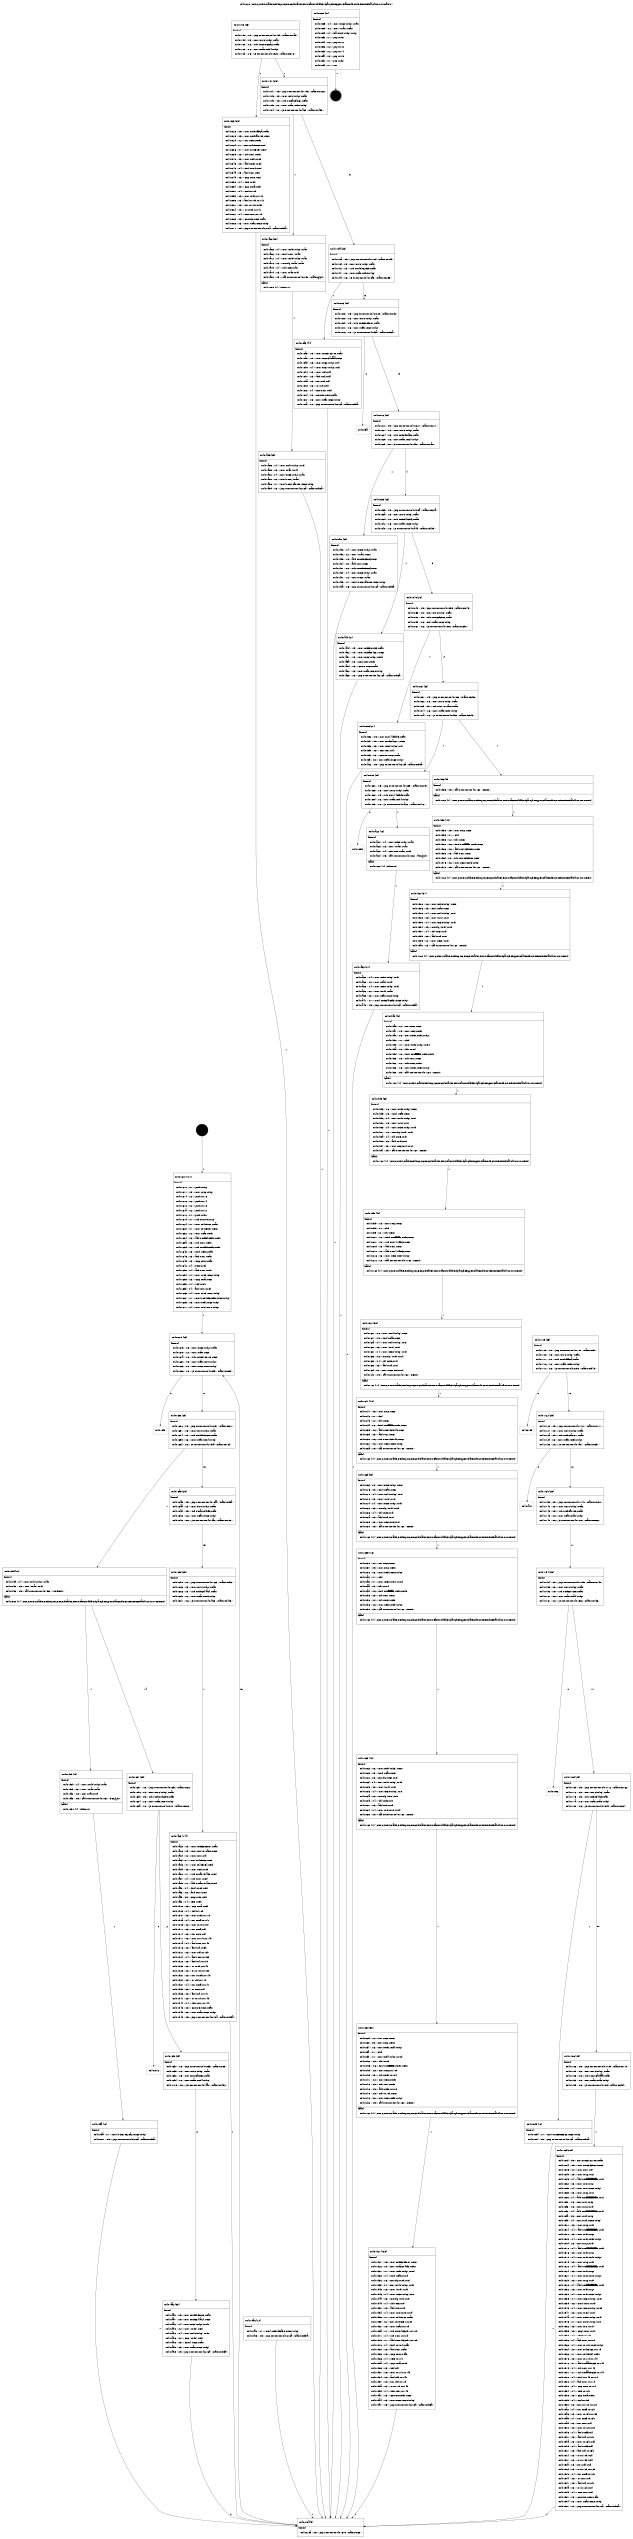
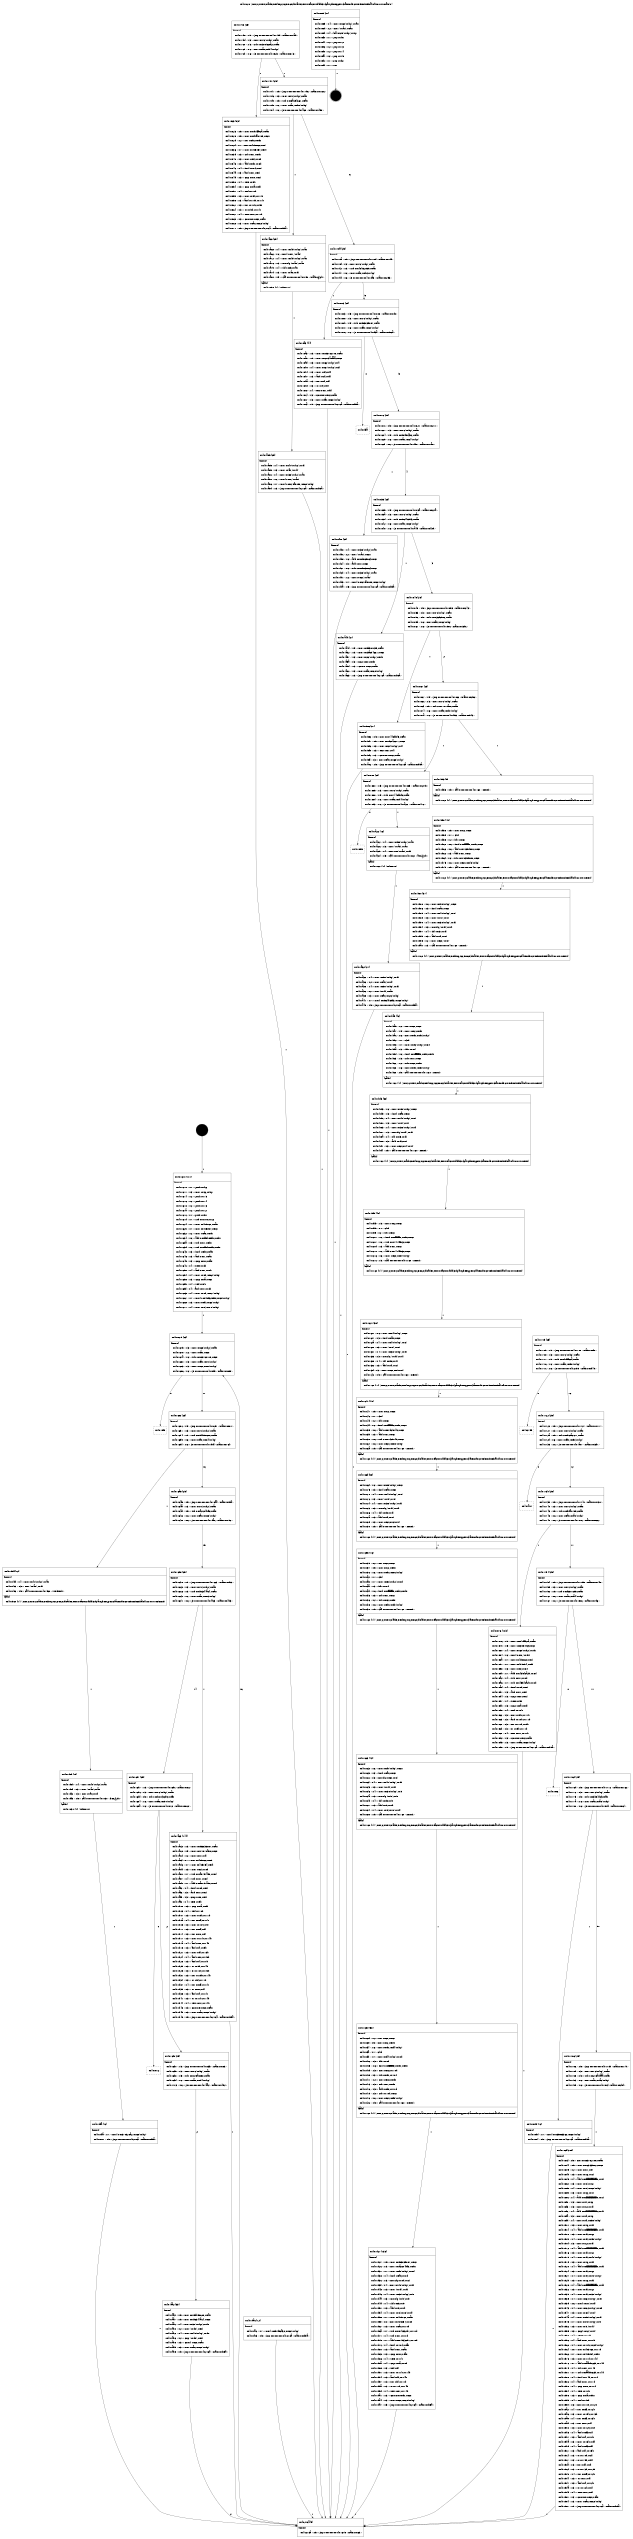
(513, 810) -> none
(122, 1689) -> (181, 1688)
none -> (523, 1689)
